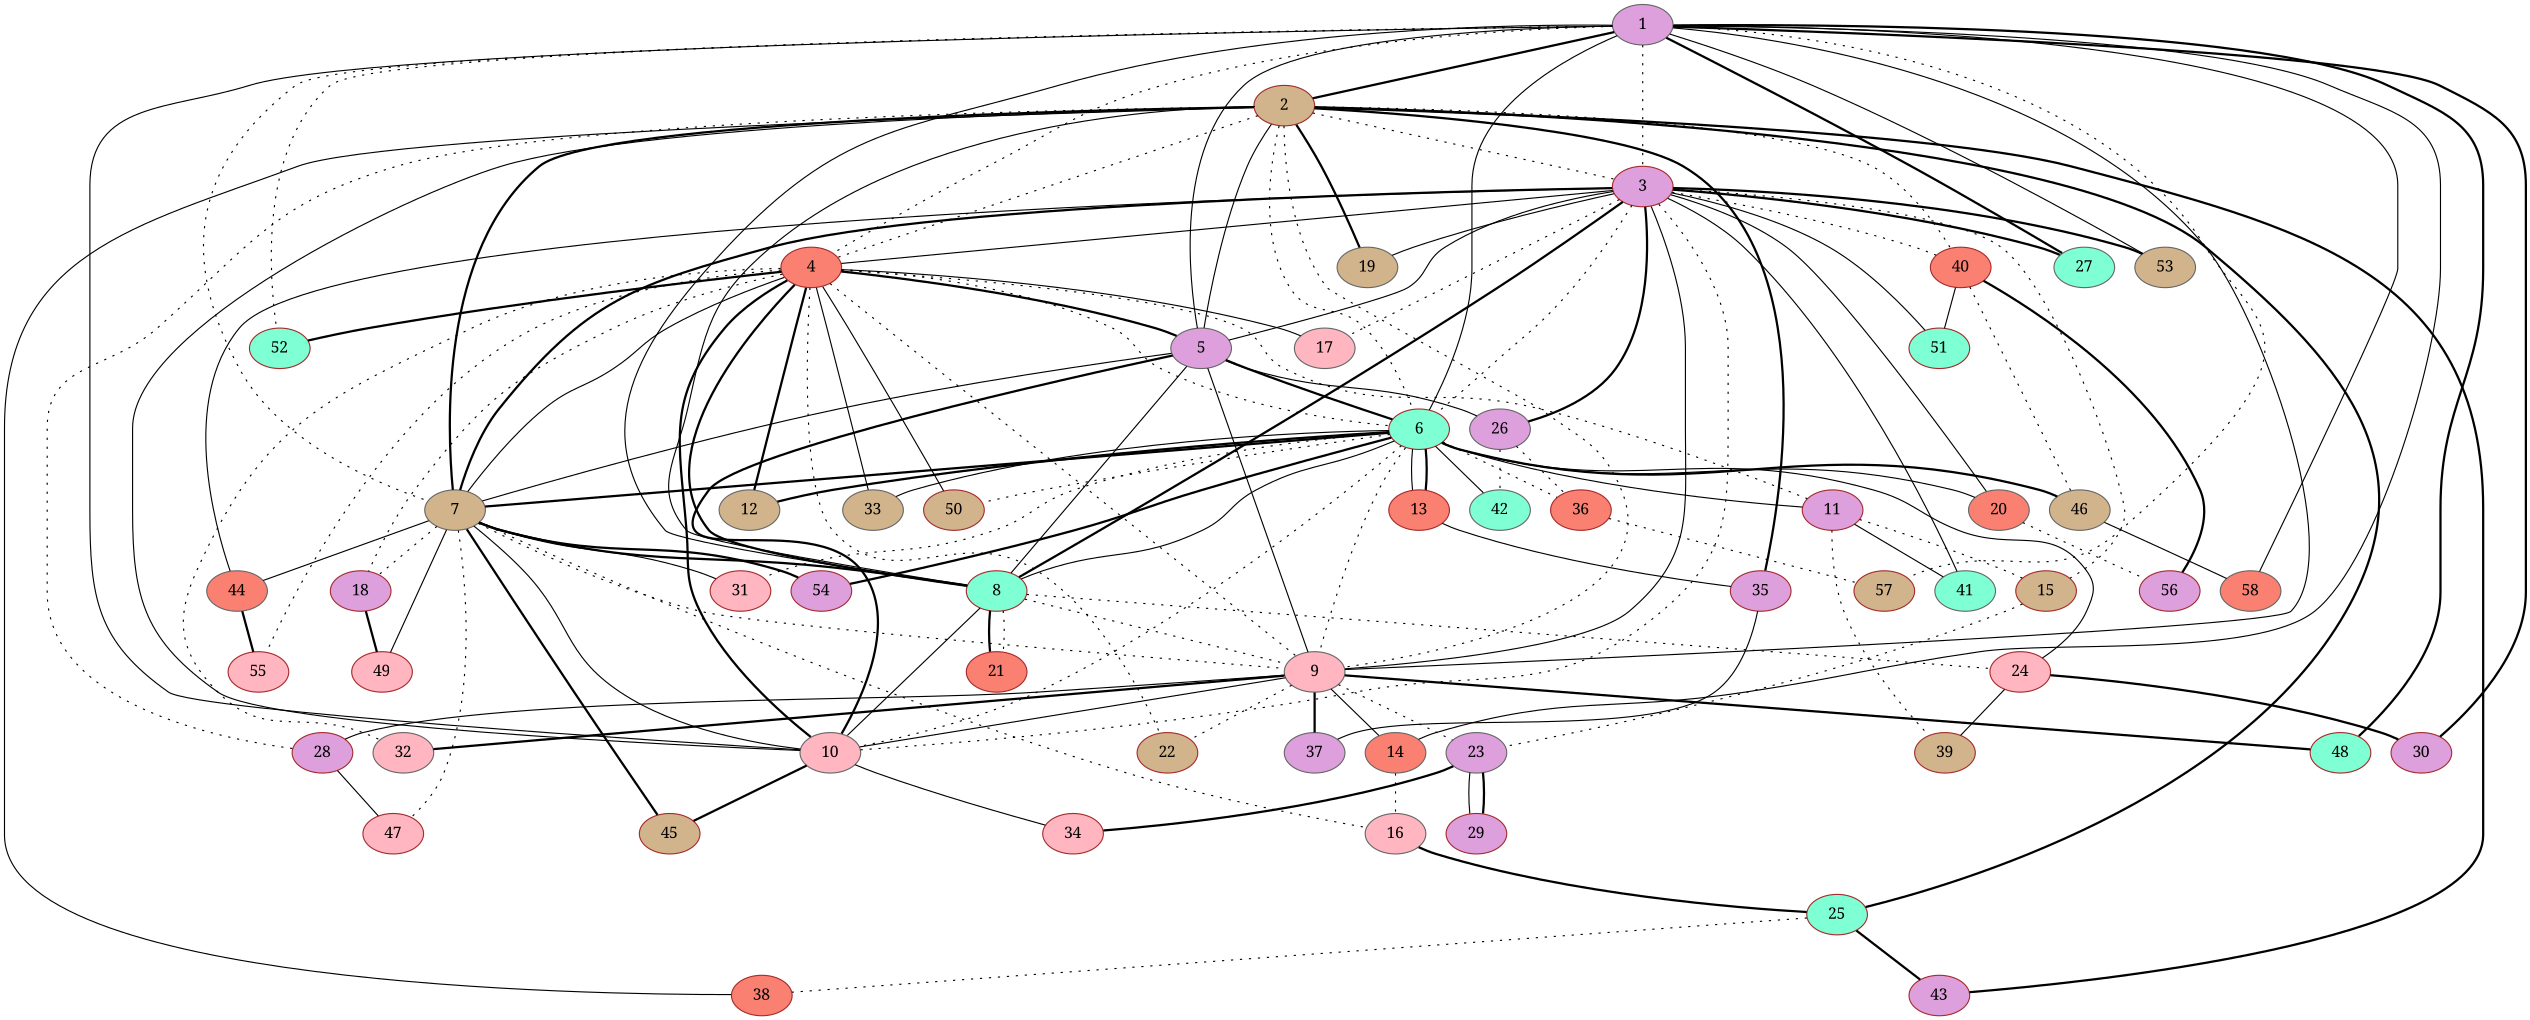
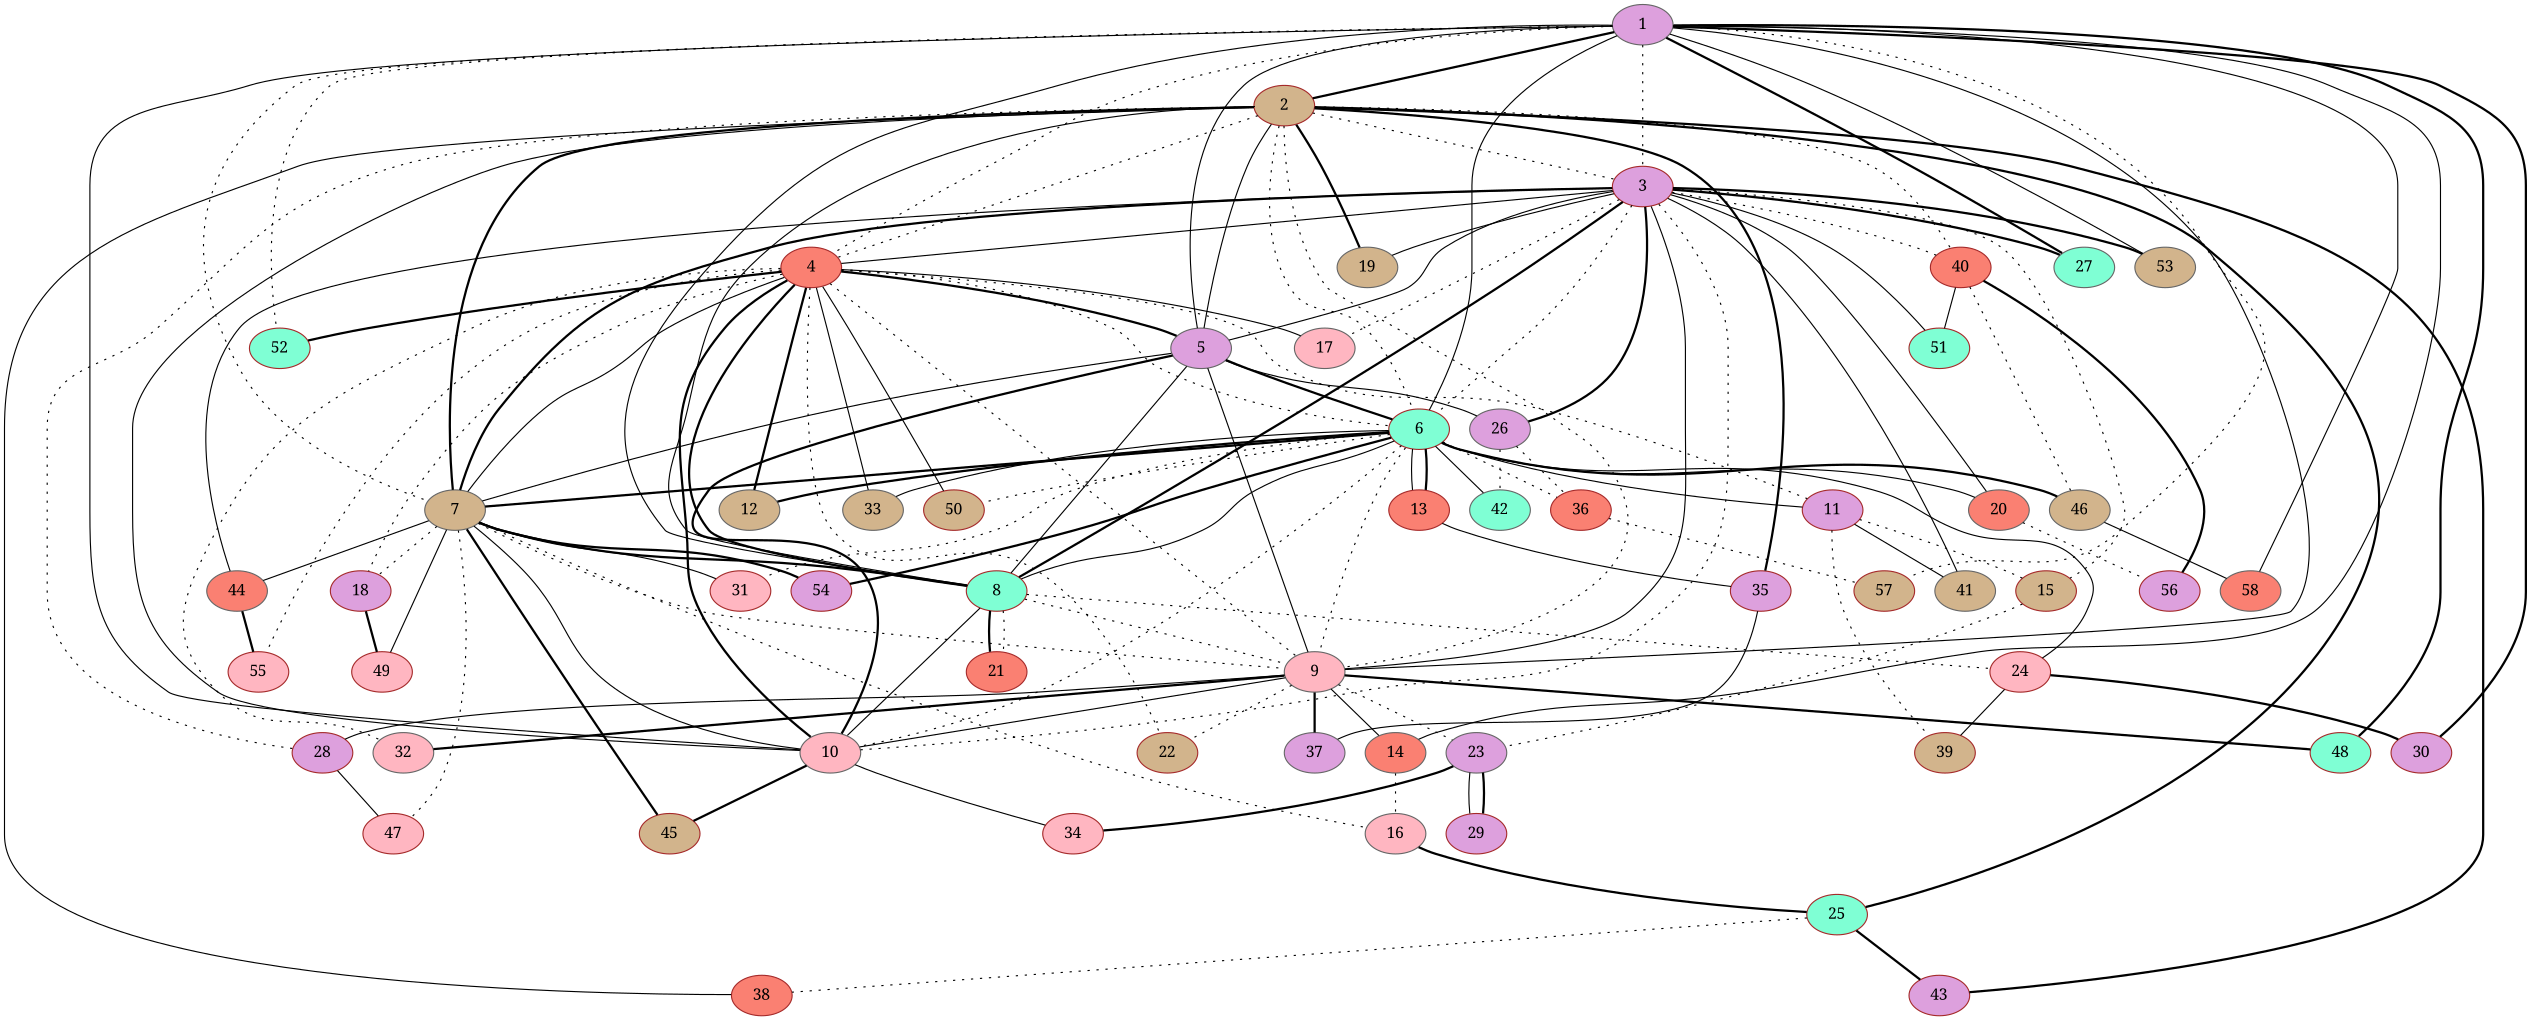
(1965, 591) -> (1965, 591)
